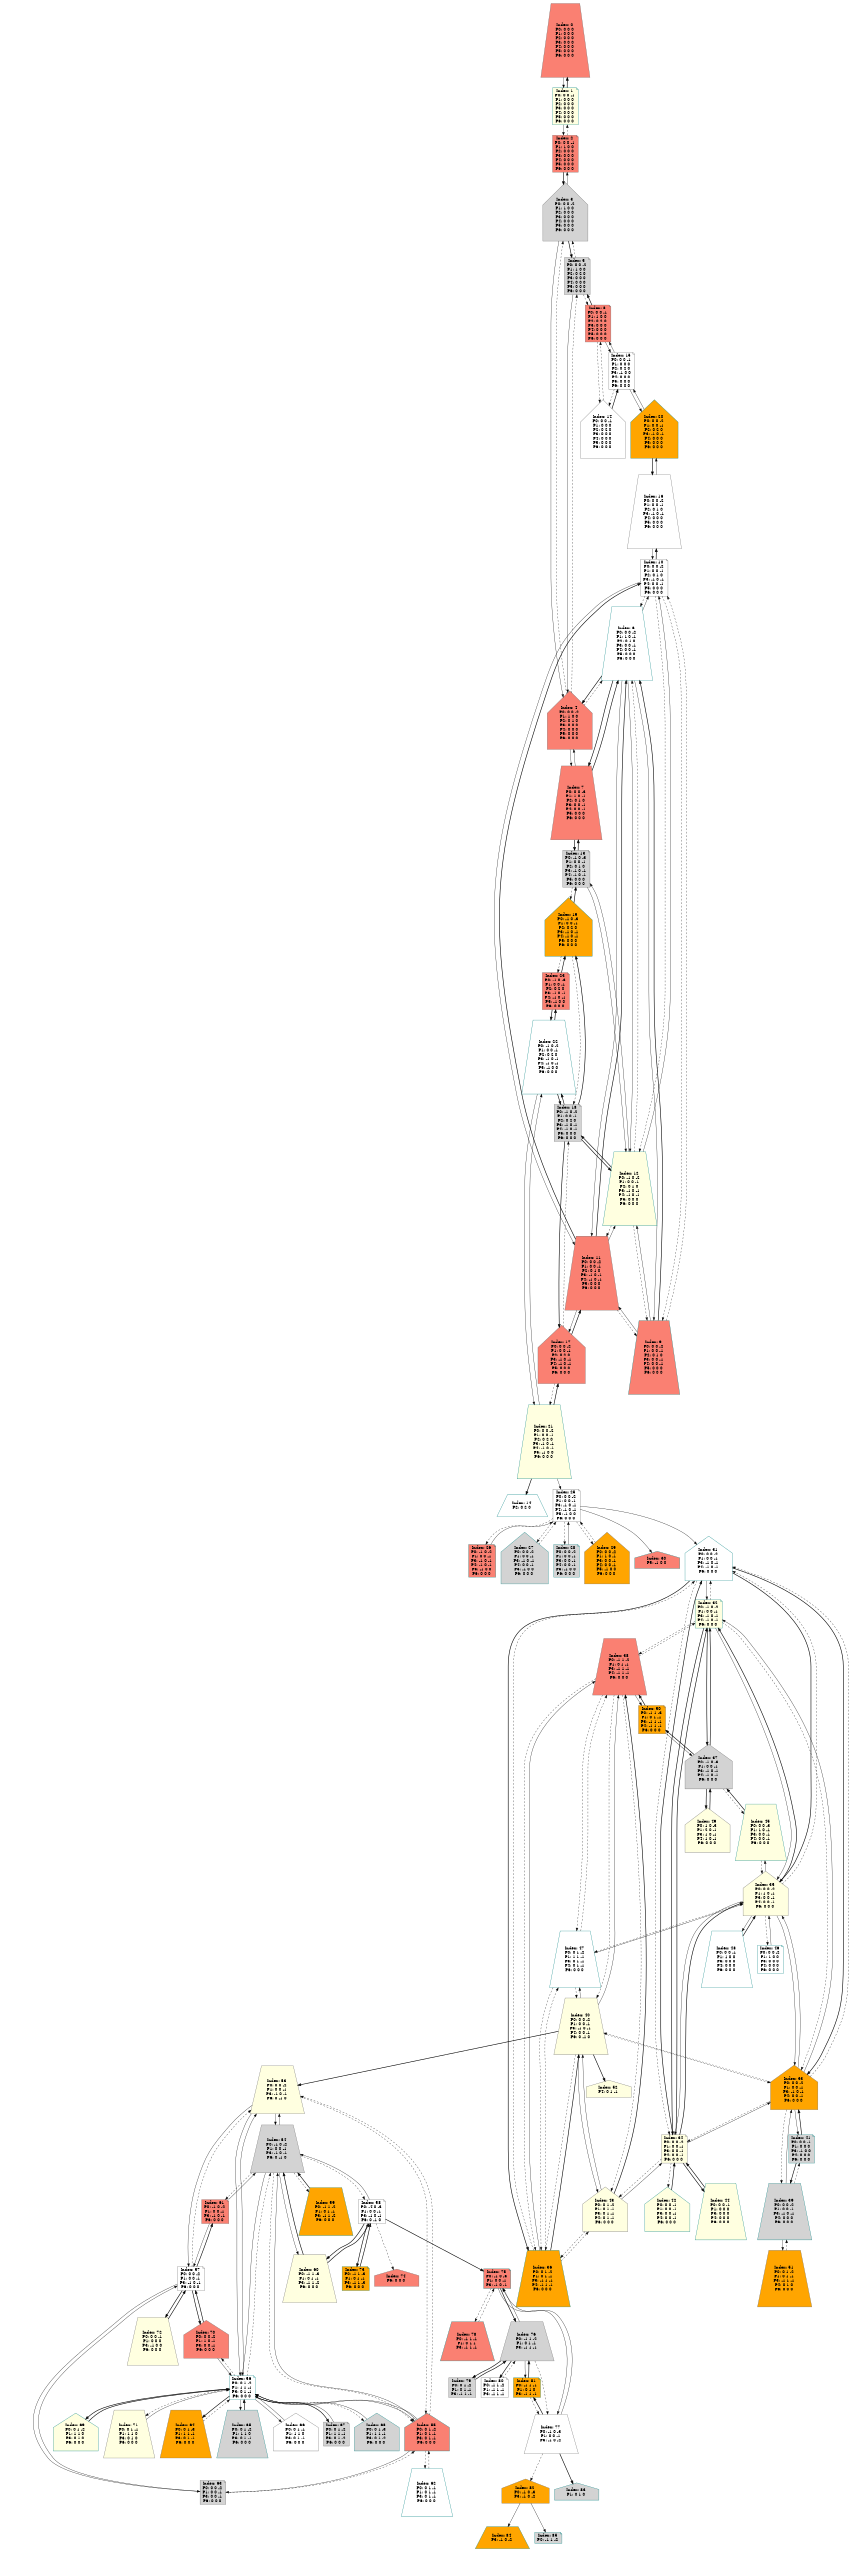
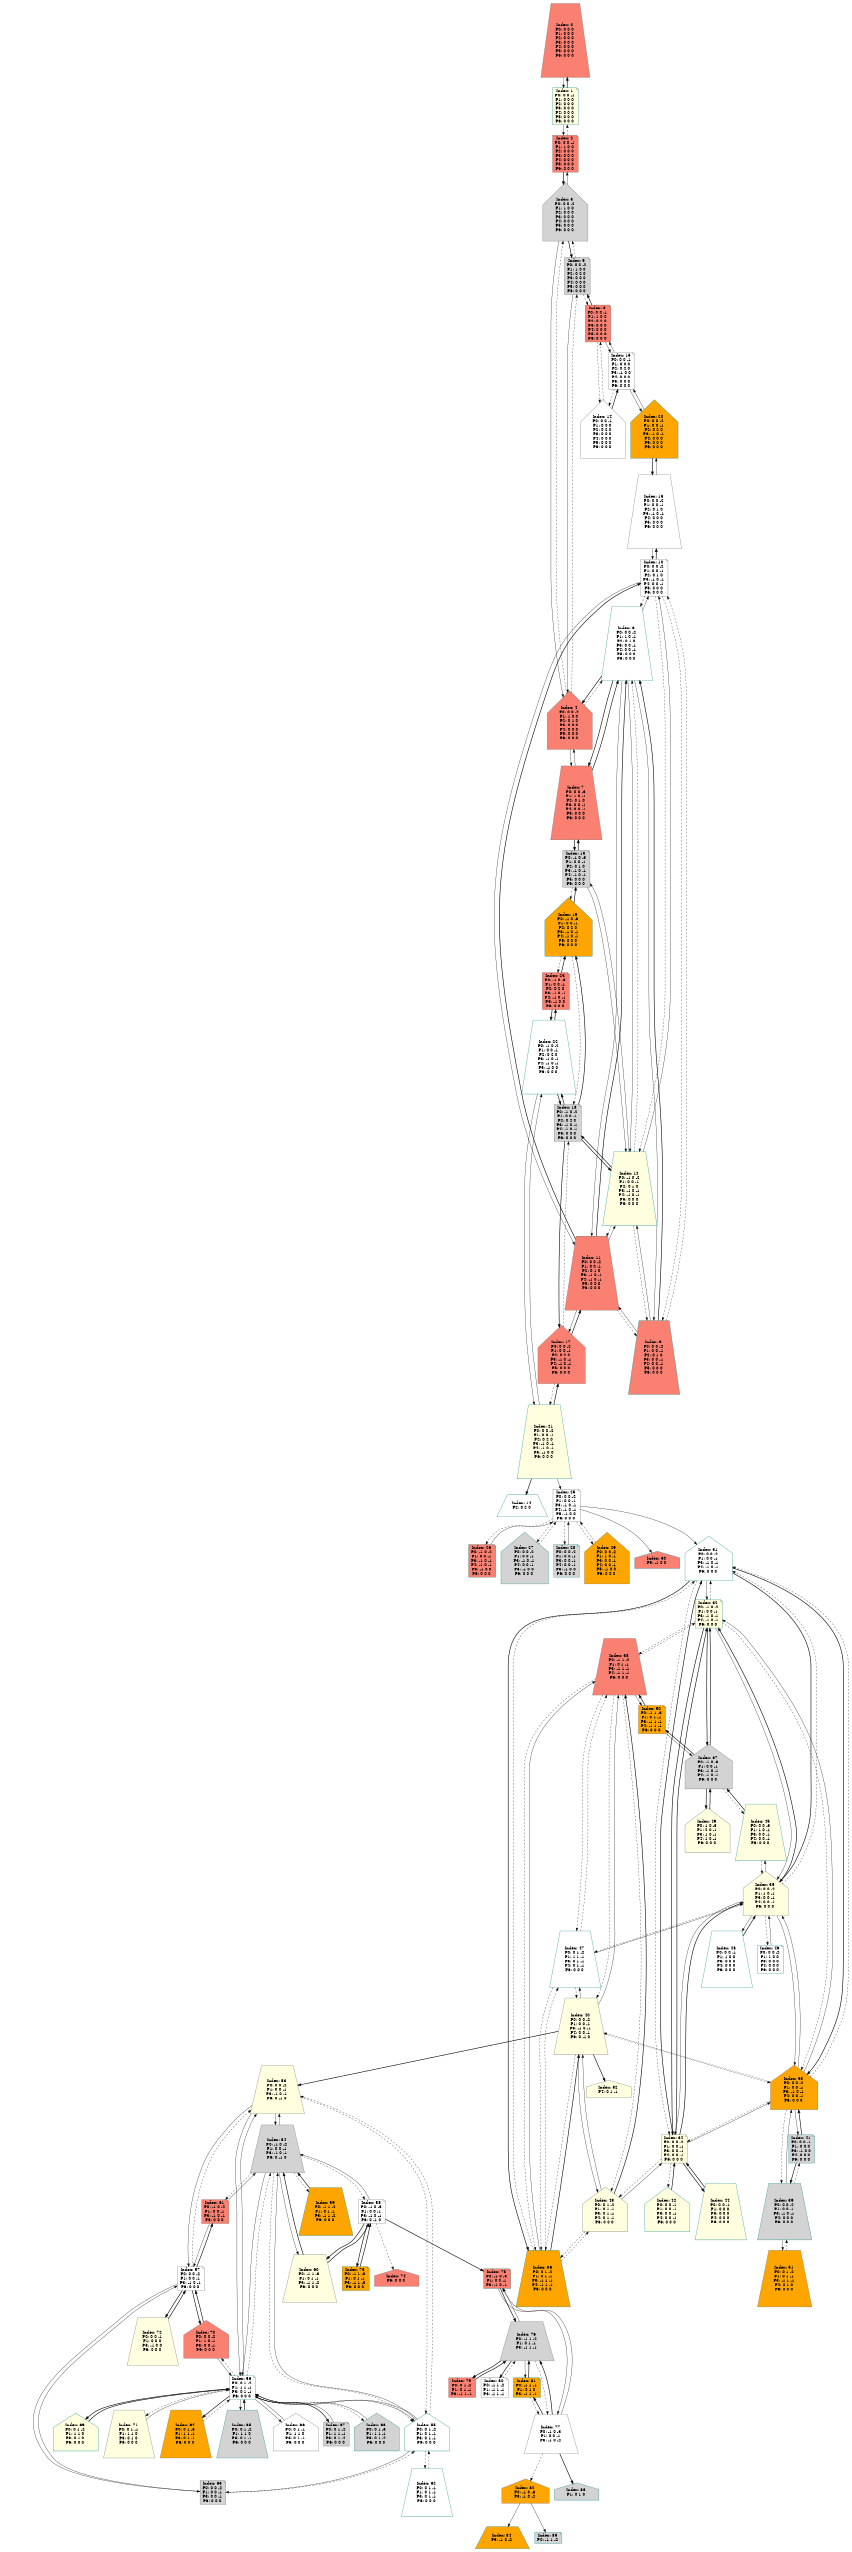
(372, 2212) -> (372, 2212)
(467, 2341) -> none
(462, 2388) -> (462, 2388)
none -> (549, 2389)
(427, 2434) -> (427, 2434)
